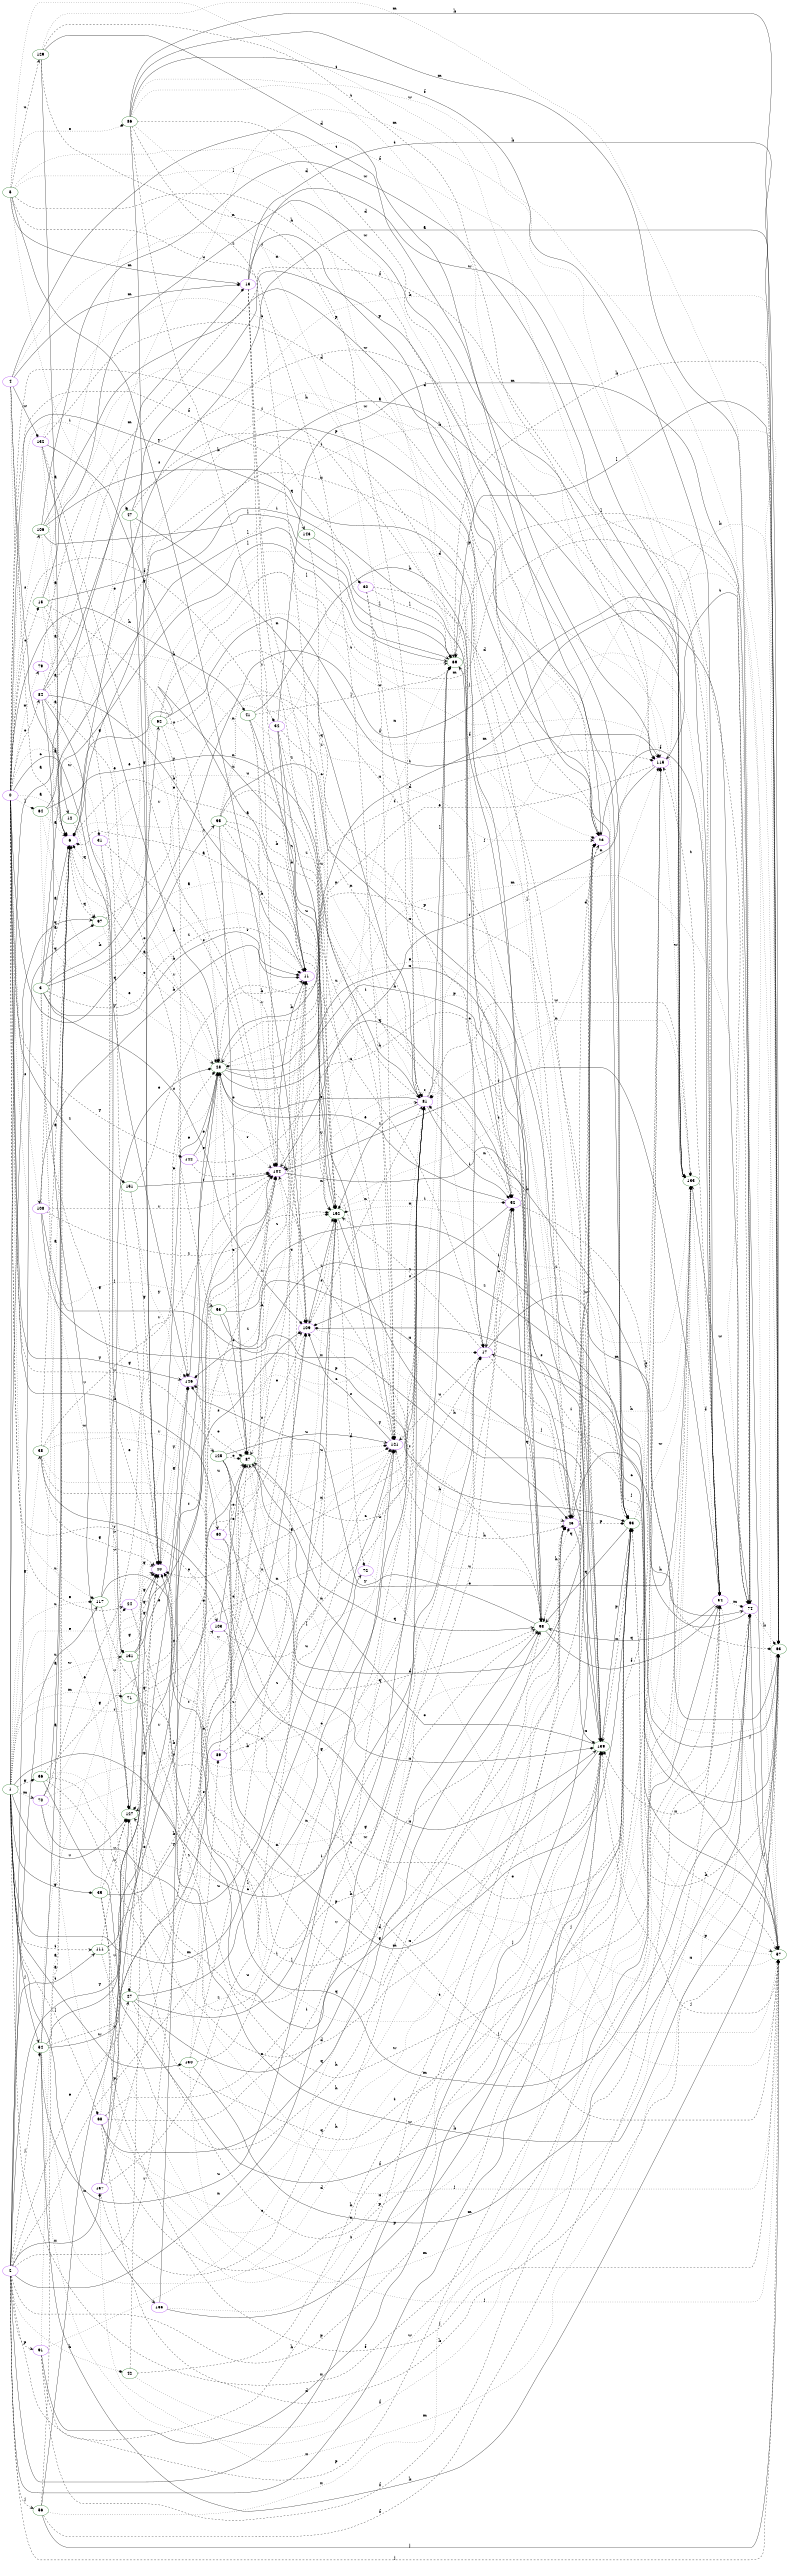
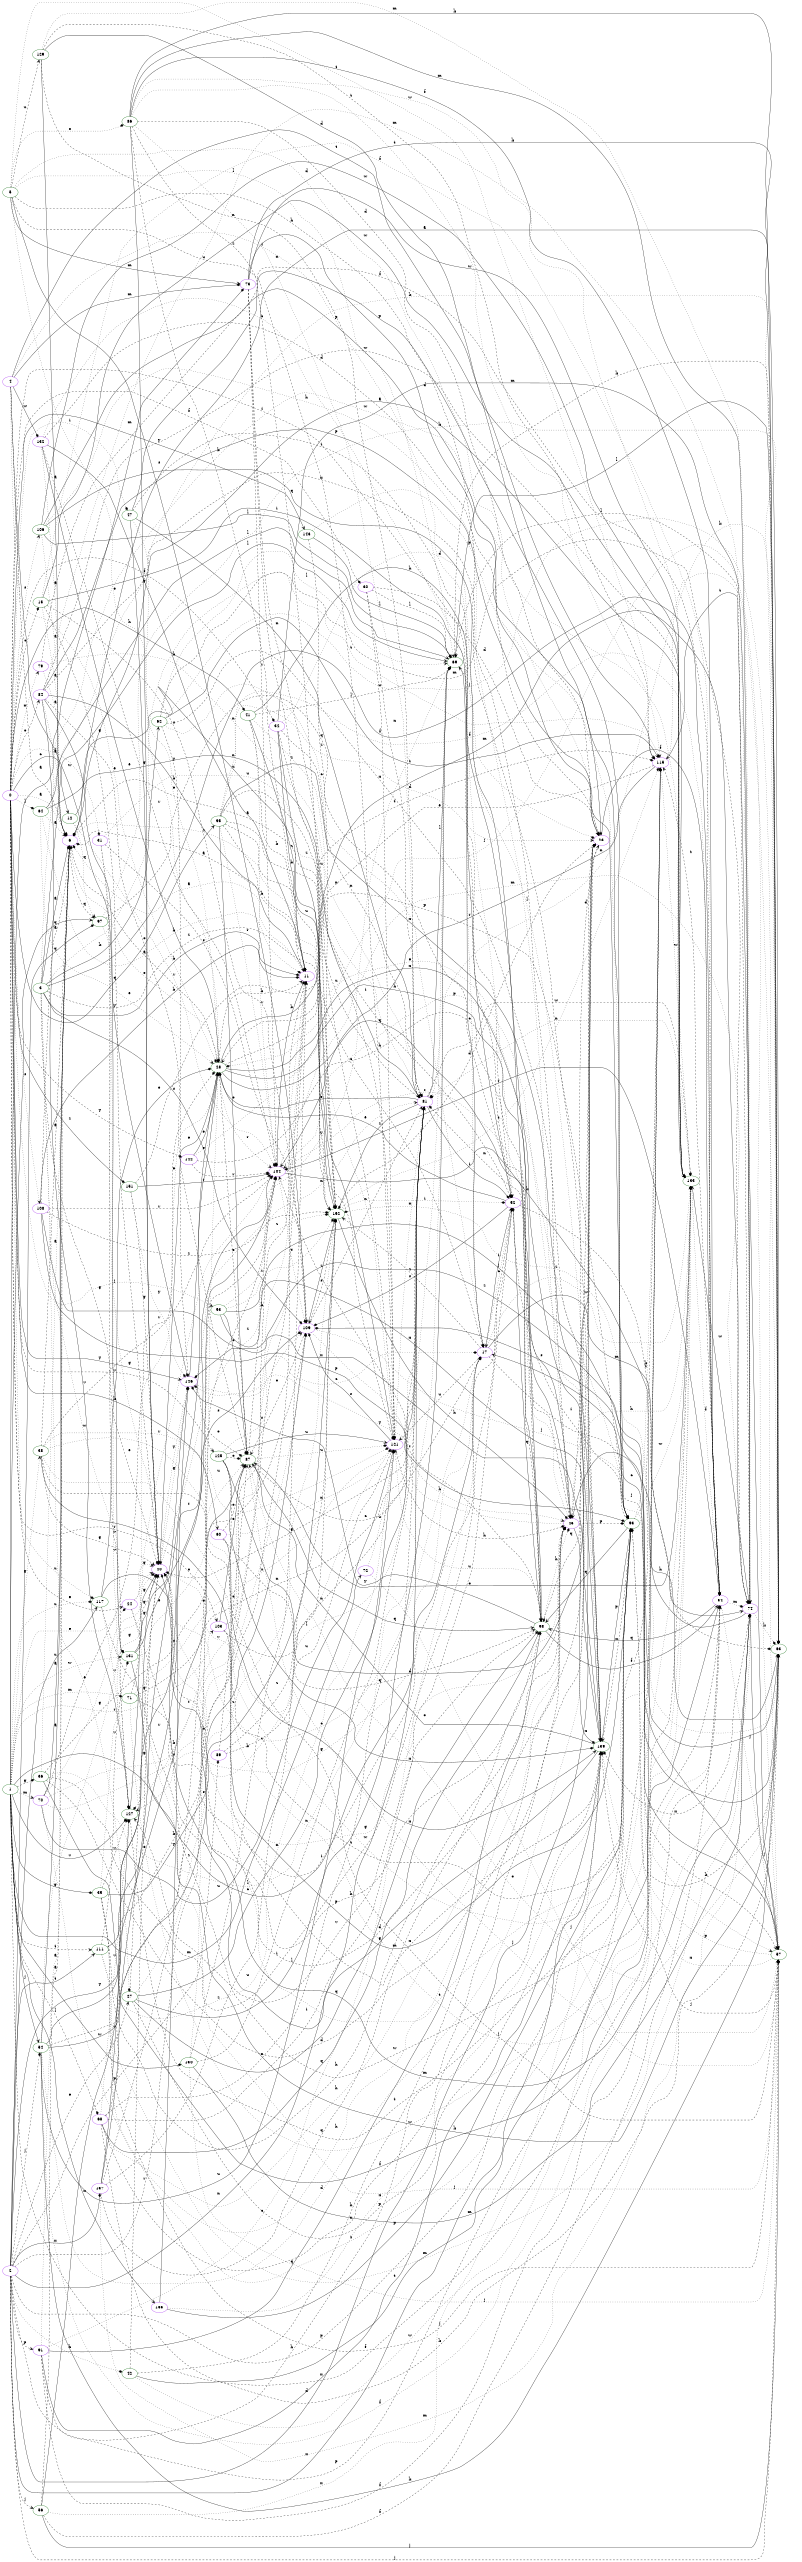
(248, 284) -> (248, 284)
(346, 1382) -> (480, 1038)
(112, 1886) -> (114, 1797)
none -> (634, 1906)
none -> (382, 2109)
